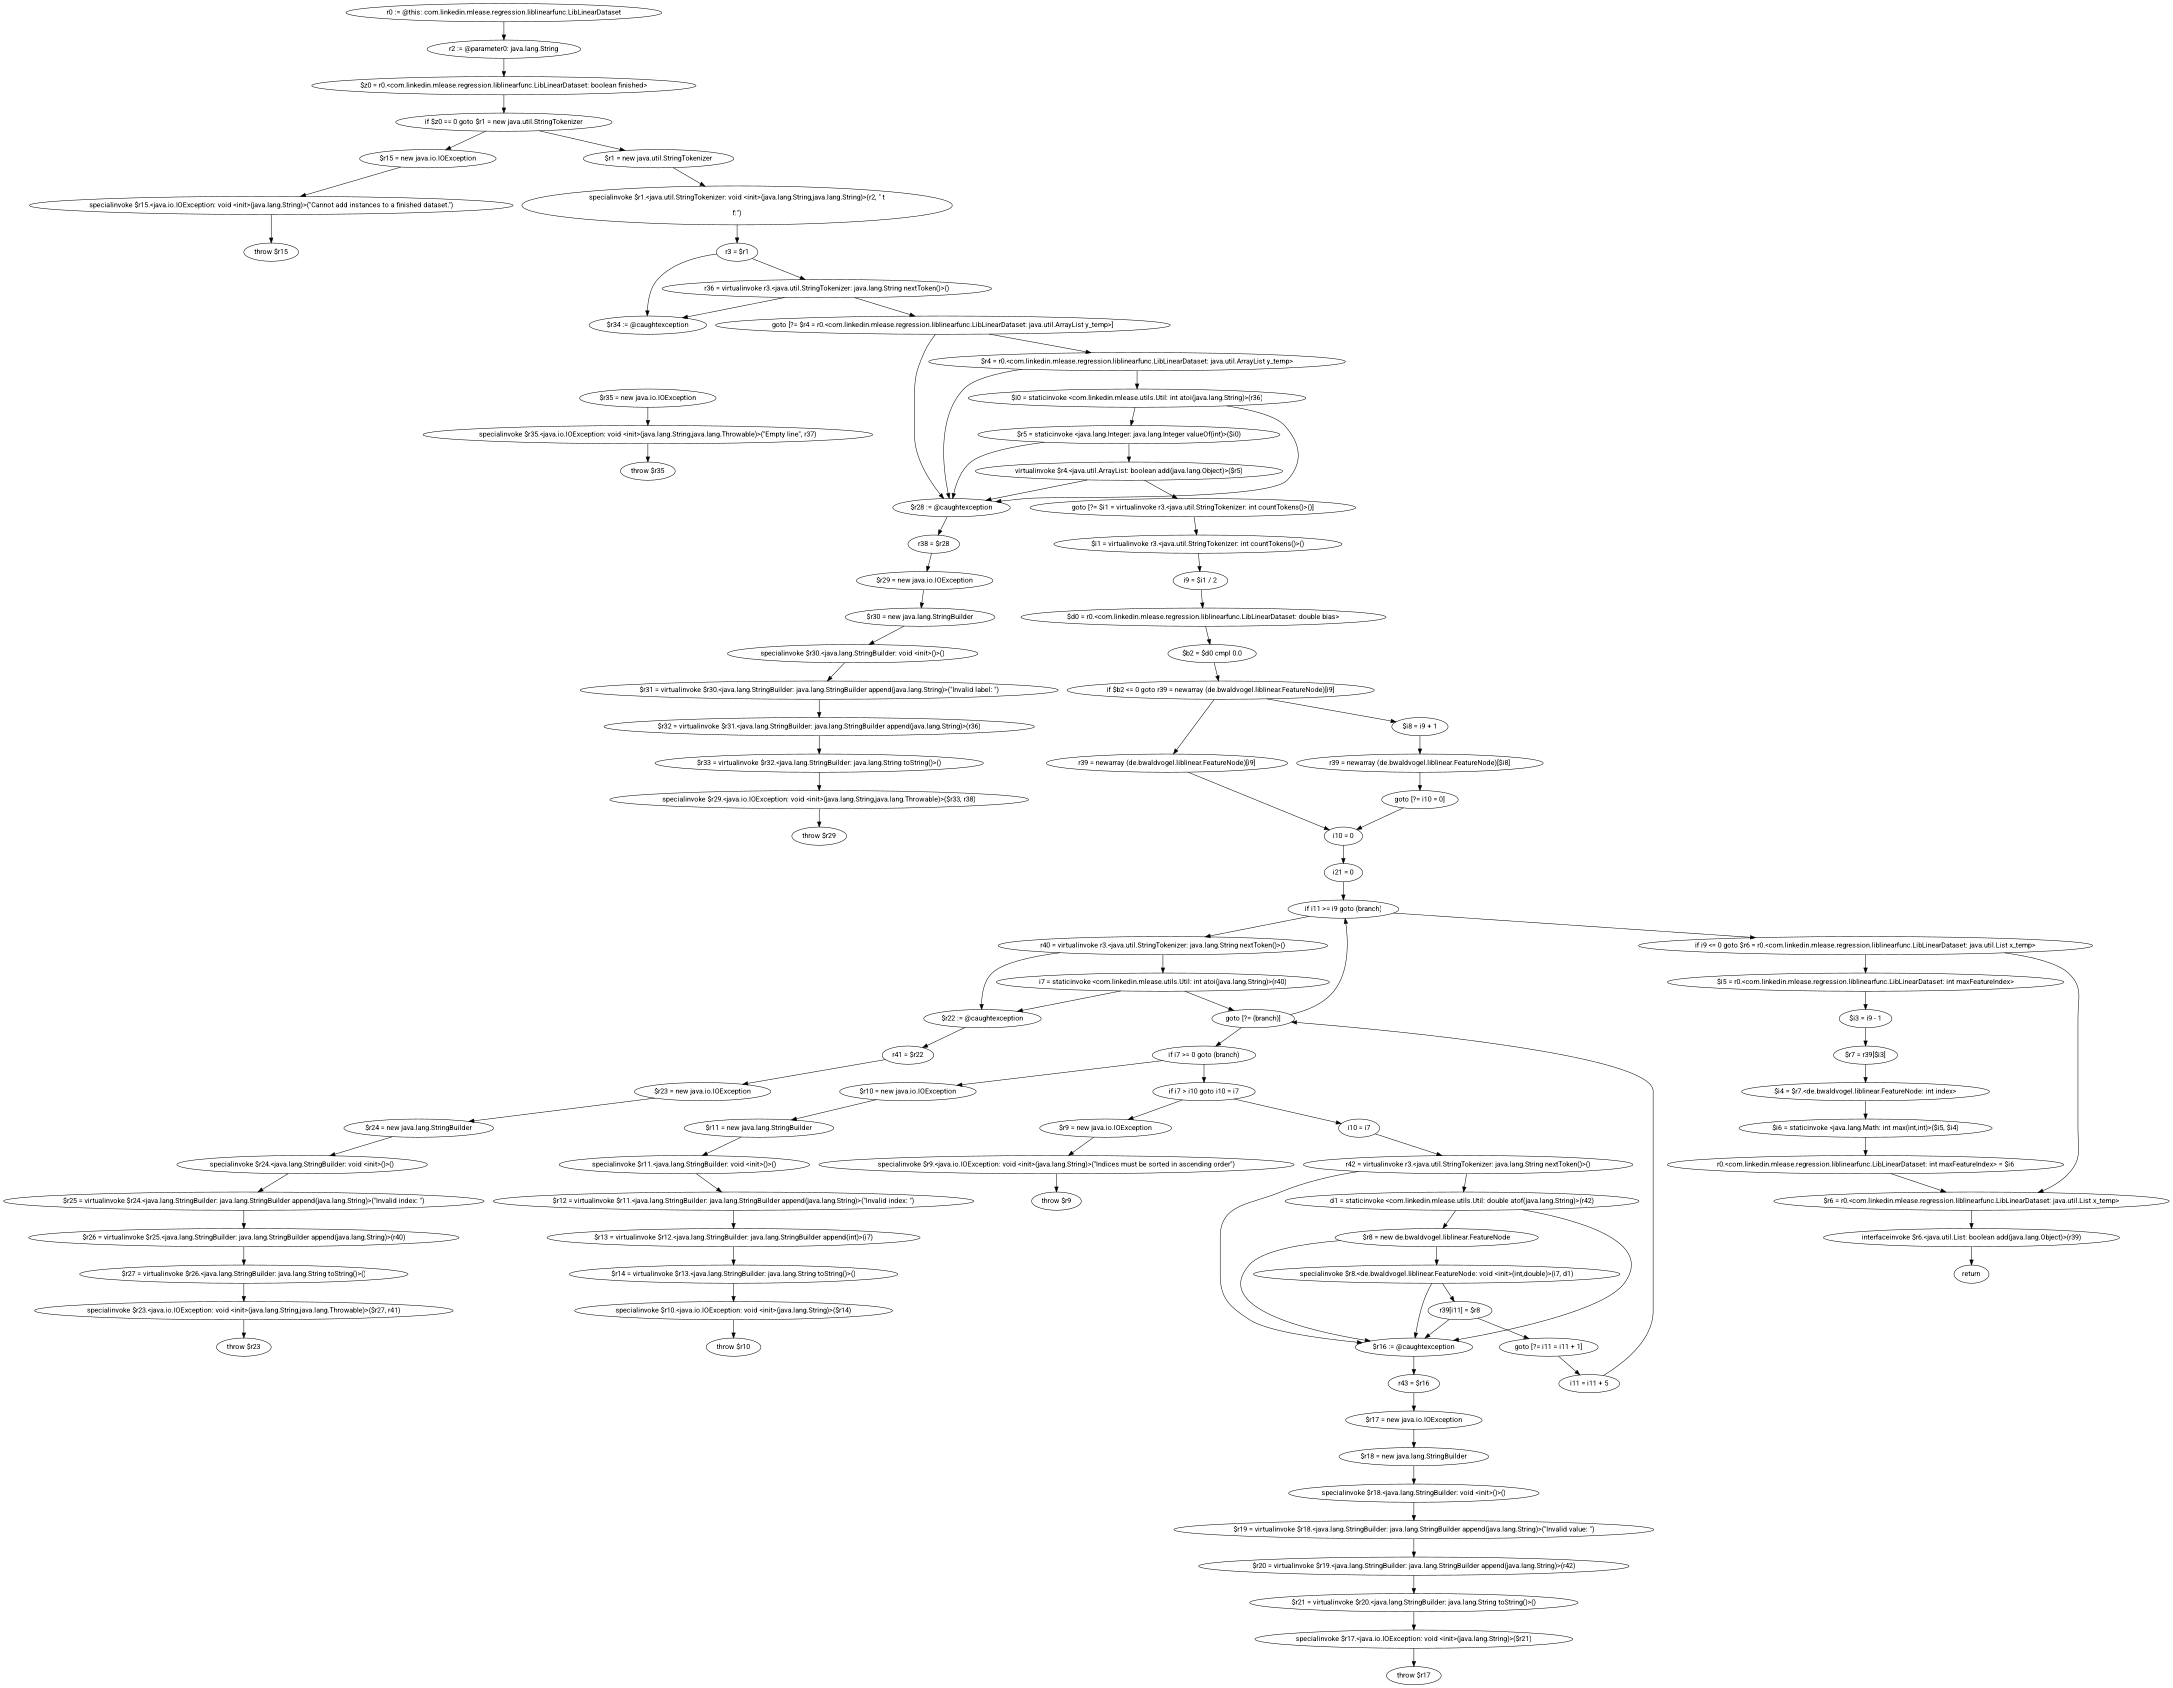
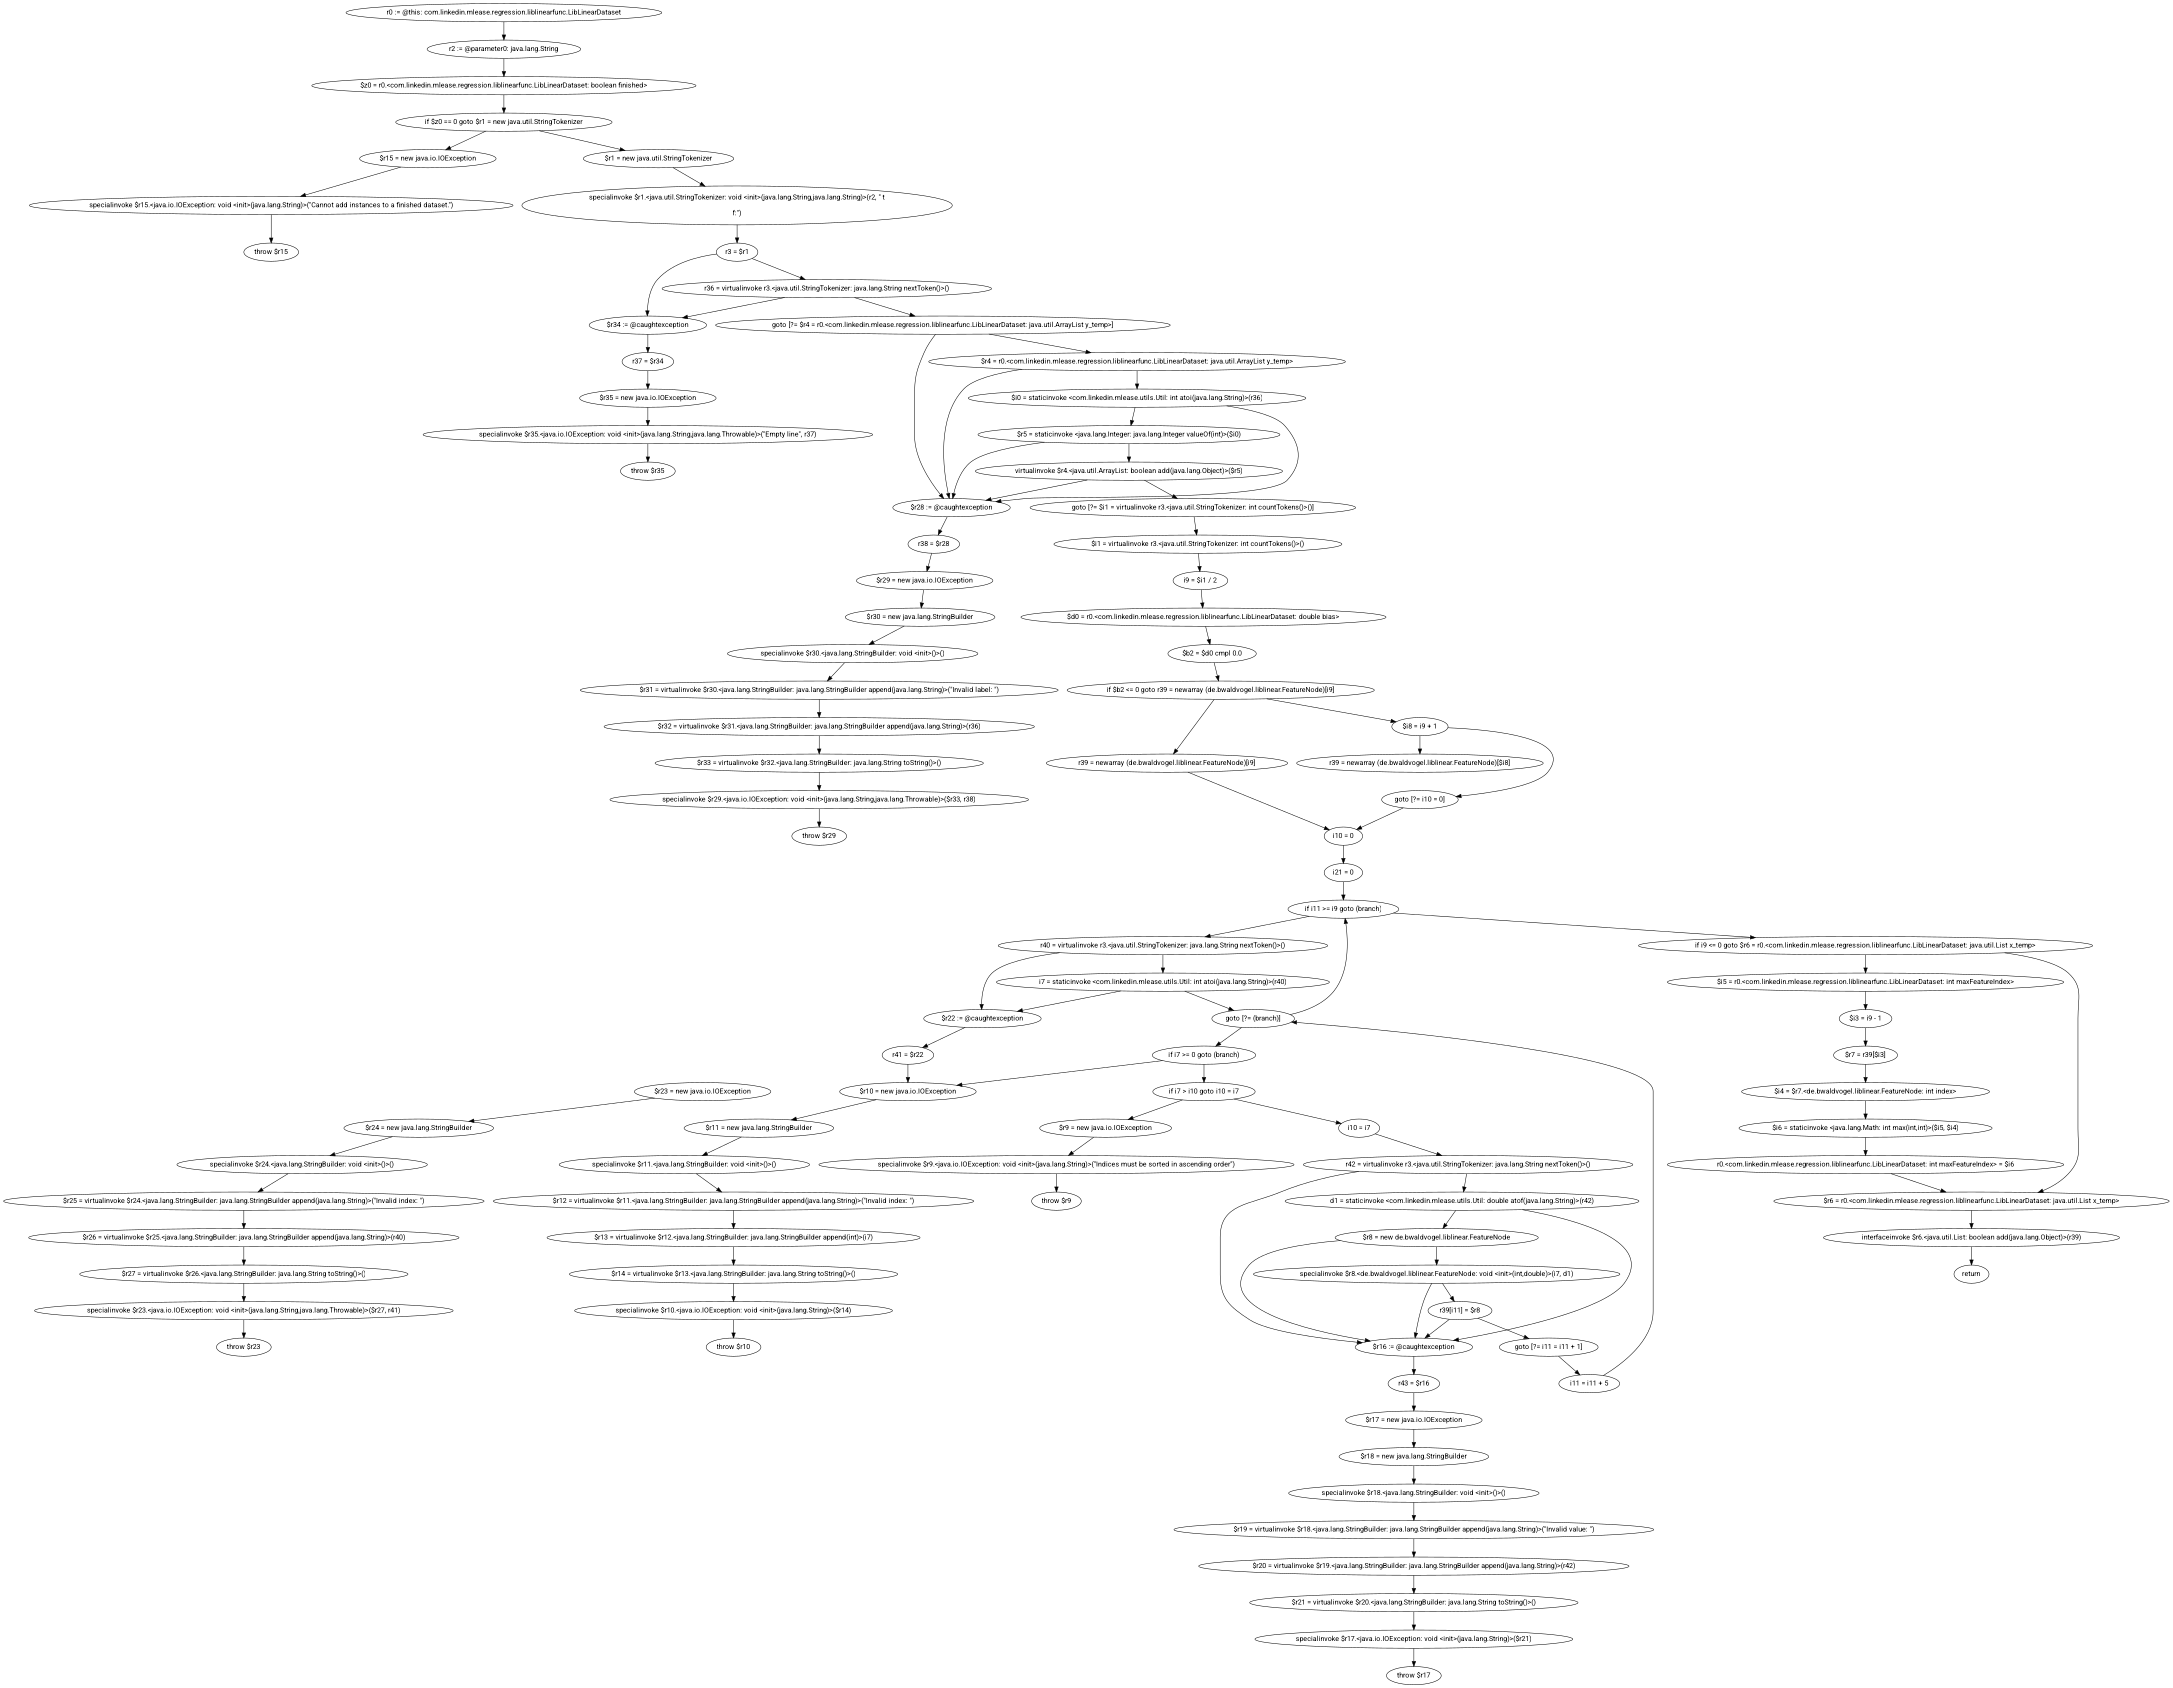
none -> (648, 362)
(1420, 779) -> (1551, 754)
(817, 1071) -> (908, 1071)
